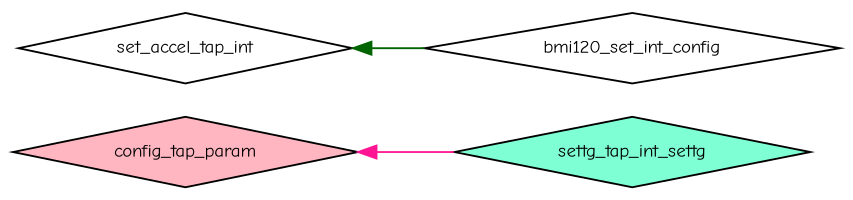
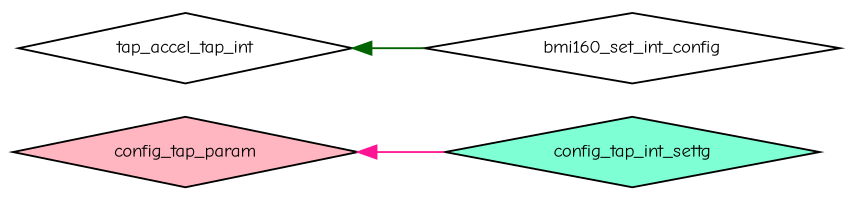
(185, 48) -> (185, 48)
(632, 48) -> (632, 48)
(632, 152) -> (632, 152)
